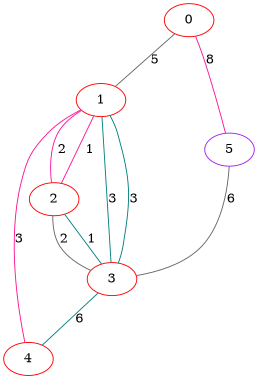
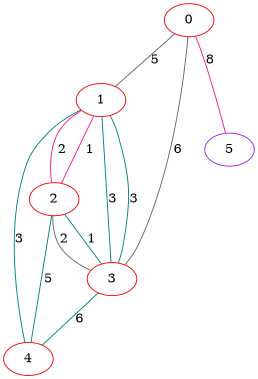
(16, 214) -> (16, 214)
(206, 241) -> (169, 155)
none -> (41, 279)
